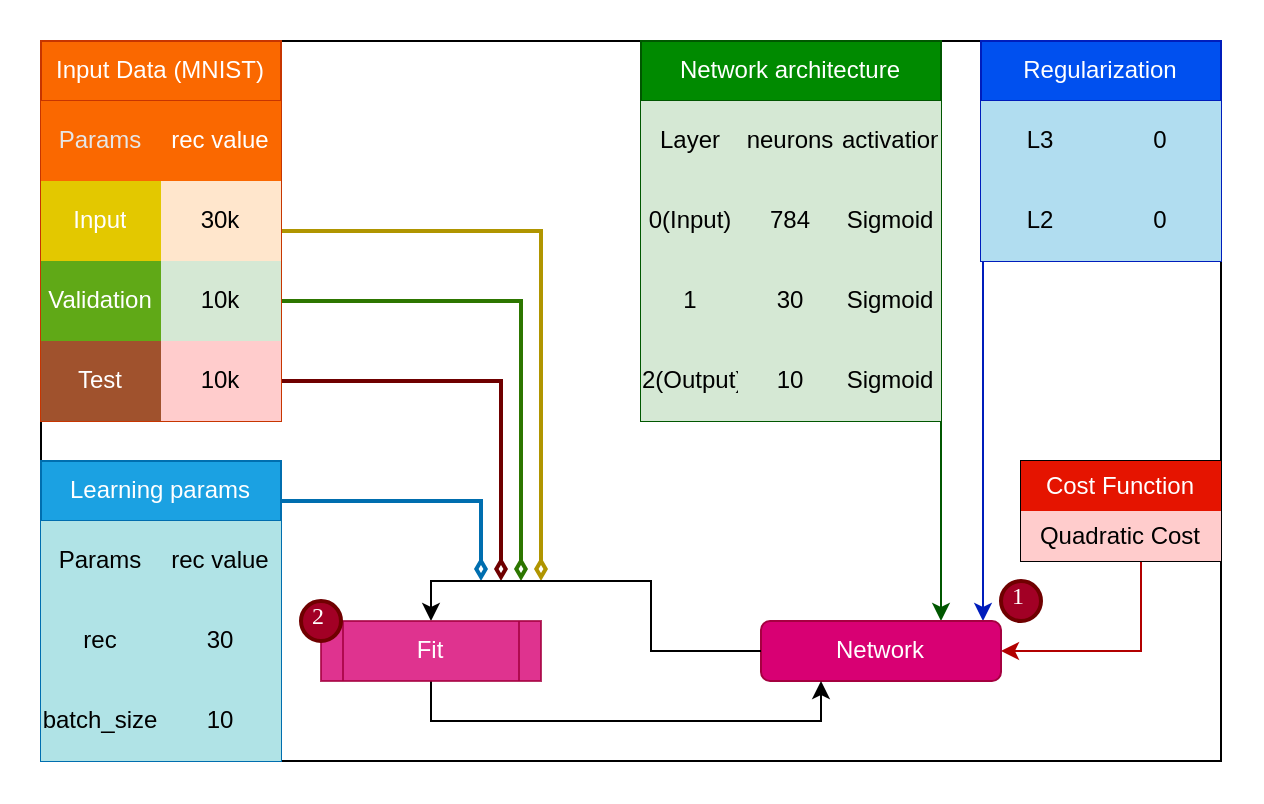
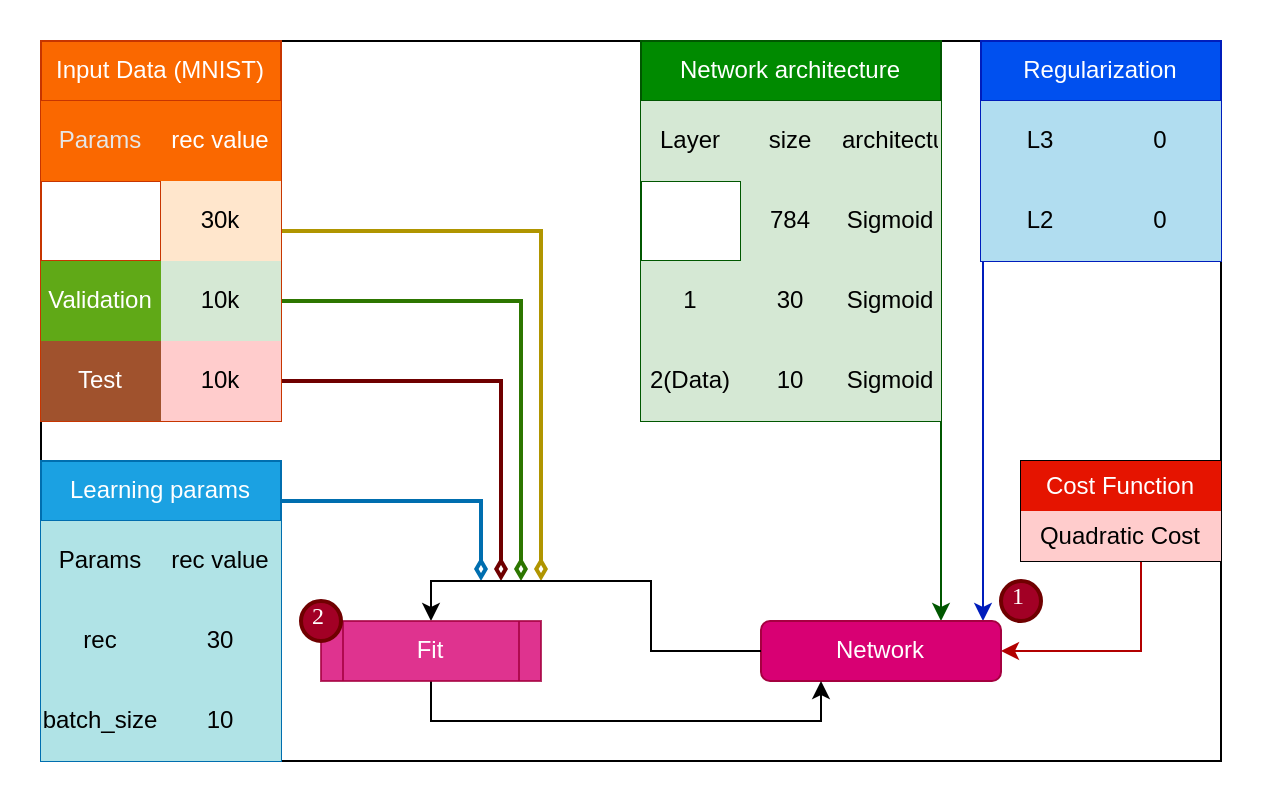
(791, 141) -> (791, 141)
(891, 141) -> (891, 141)
(101, 221) -> none
(691, 221) -> none
(691, 381) -> (691, 381)
